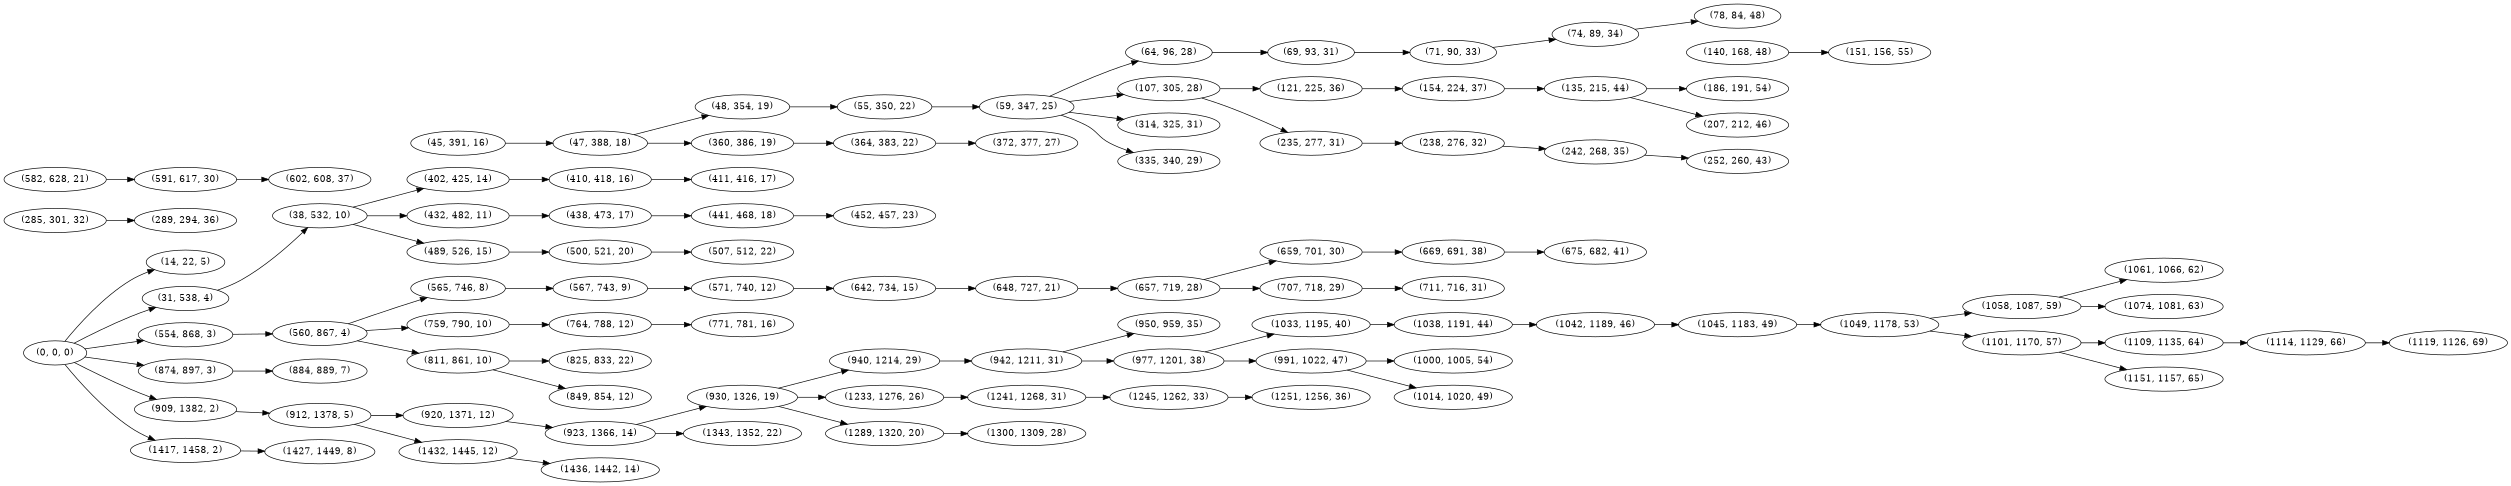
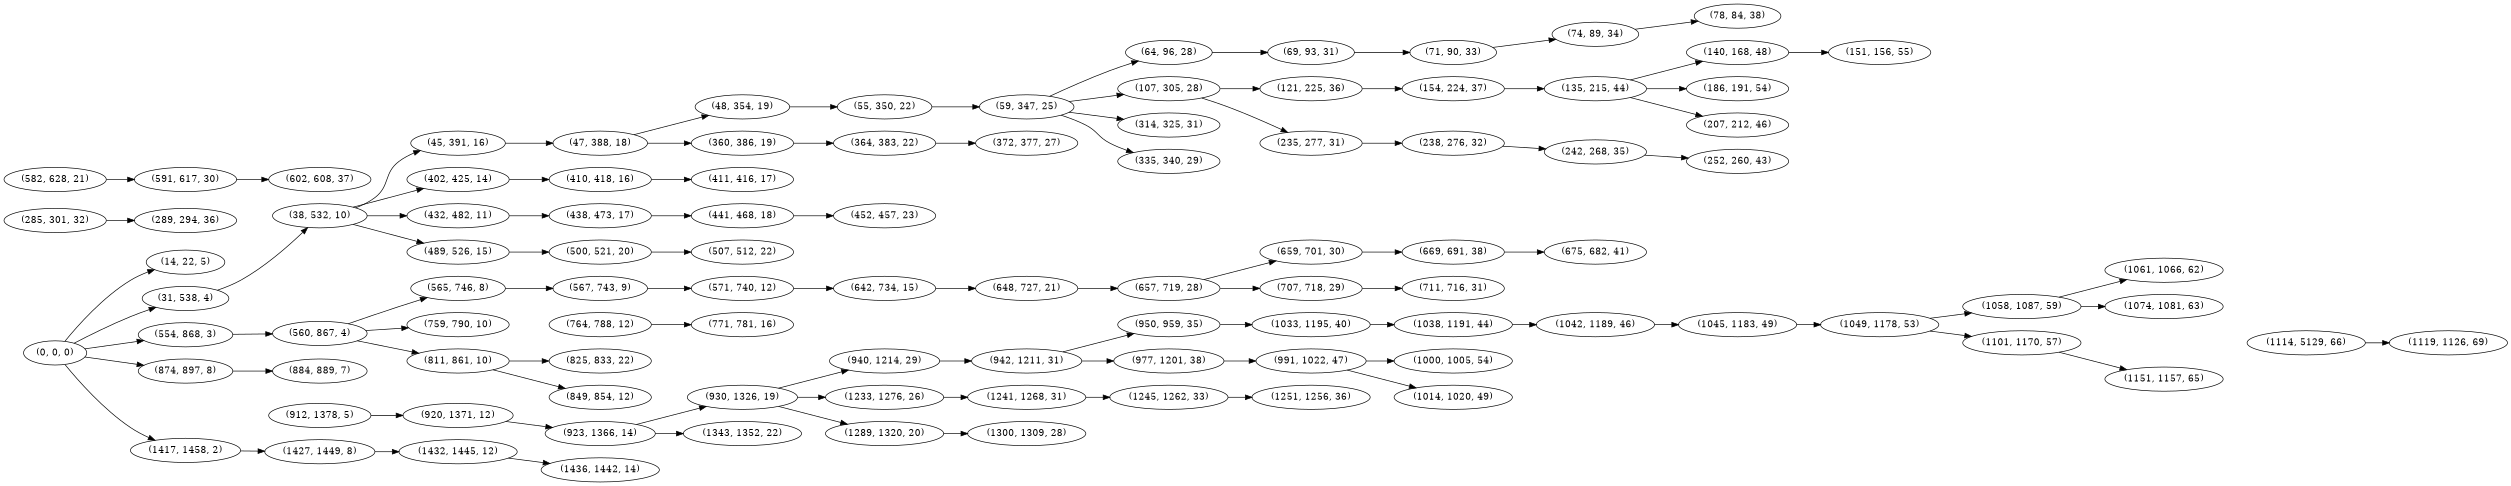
(1738, 16) -> (1738, 16)
none -> (1663, 71)
none -> (386, 182)
(526, 325) -> none
(2164, 343) -> none
(2306, 343) -> (2306, 343)
(1236, 344) -> (1233, 325)
(186, 371) -> (186, 371)
(186, 409) -> none
(385, 432) -> (384, 452)
